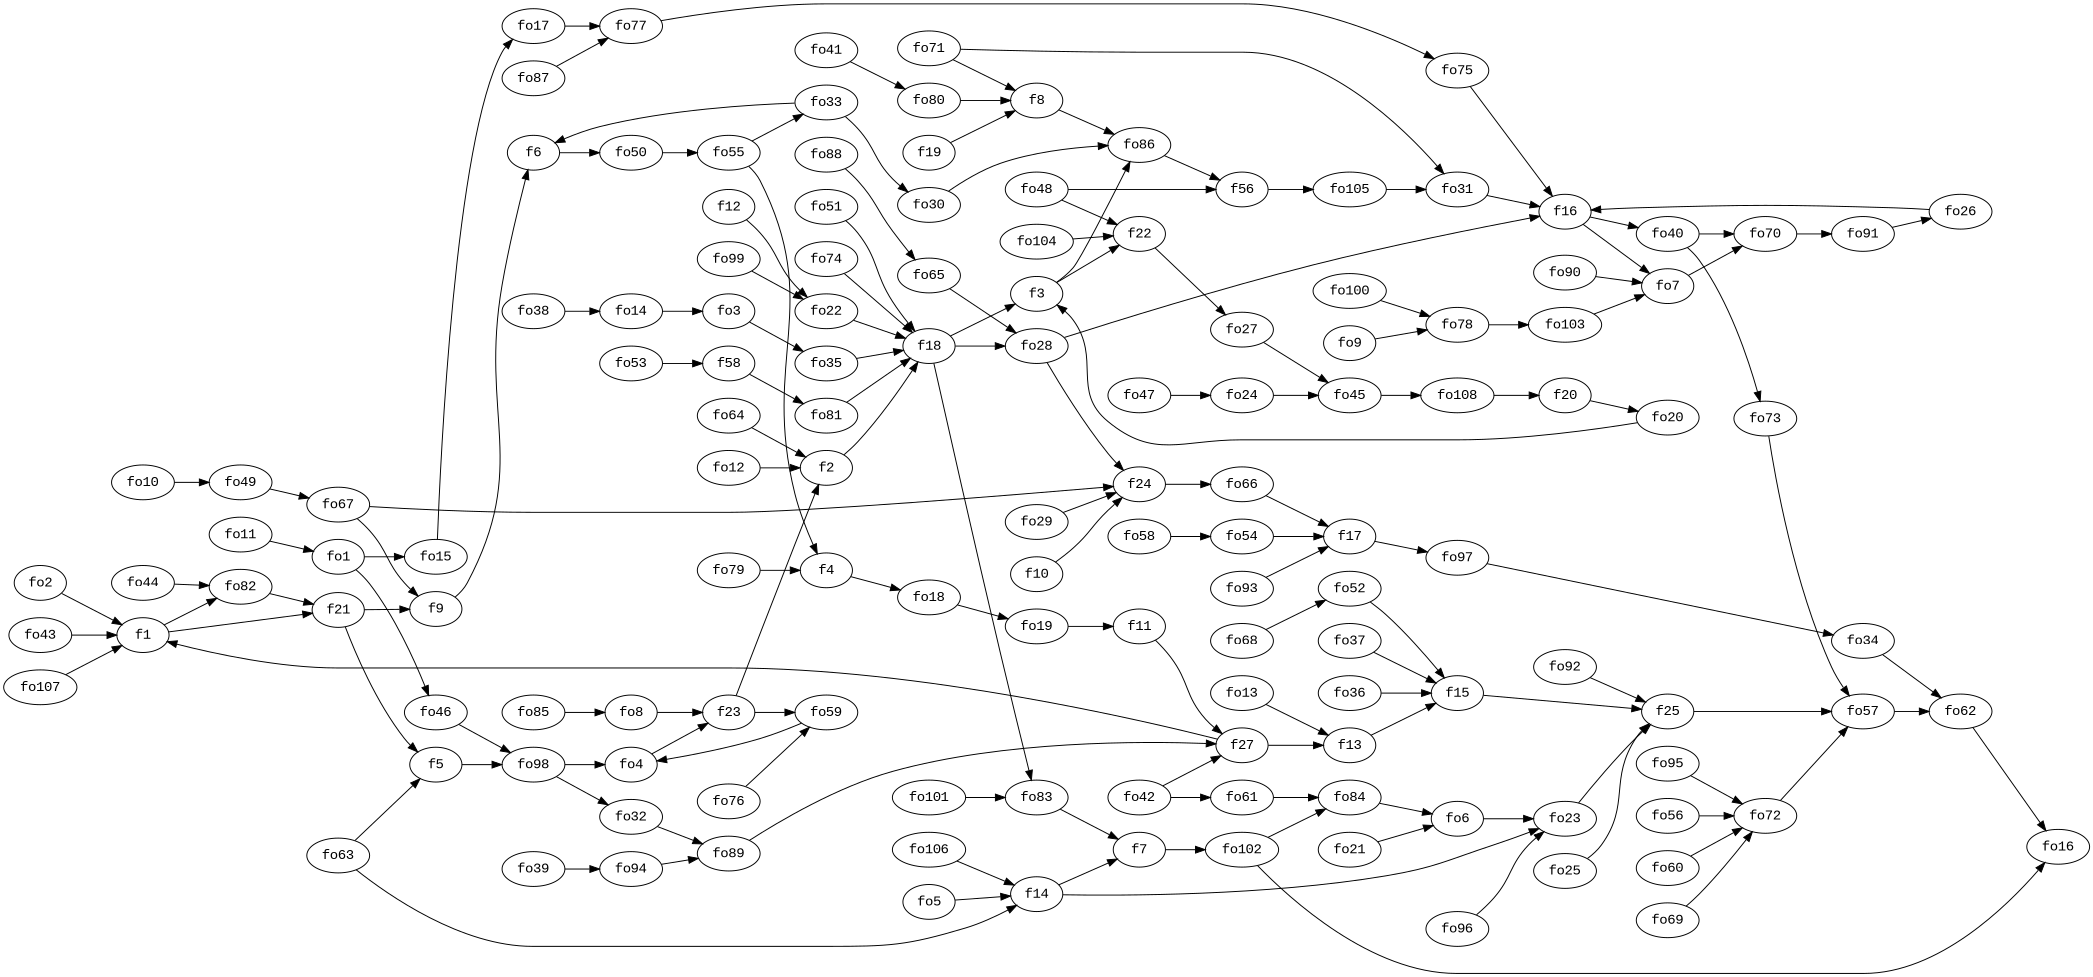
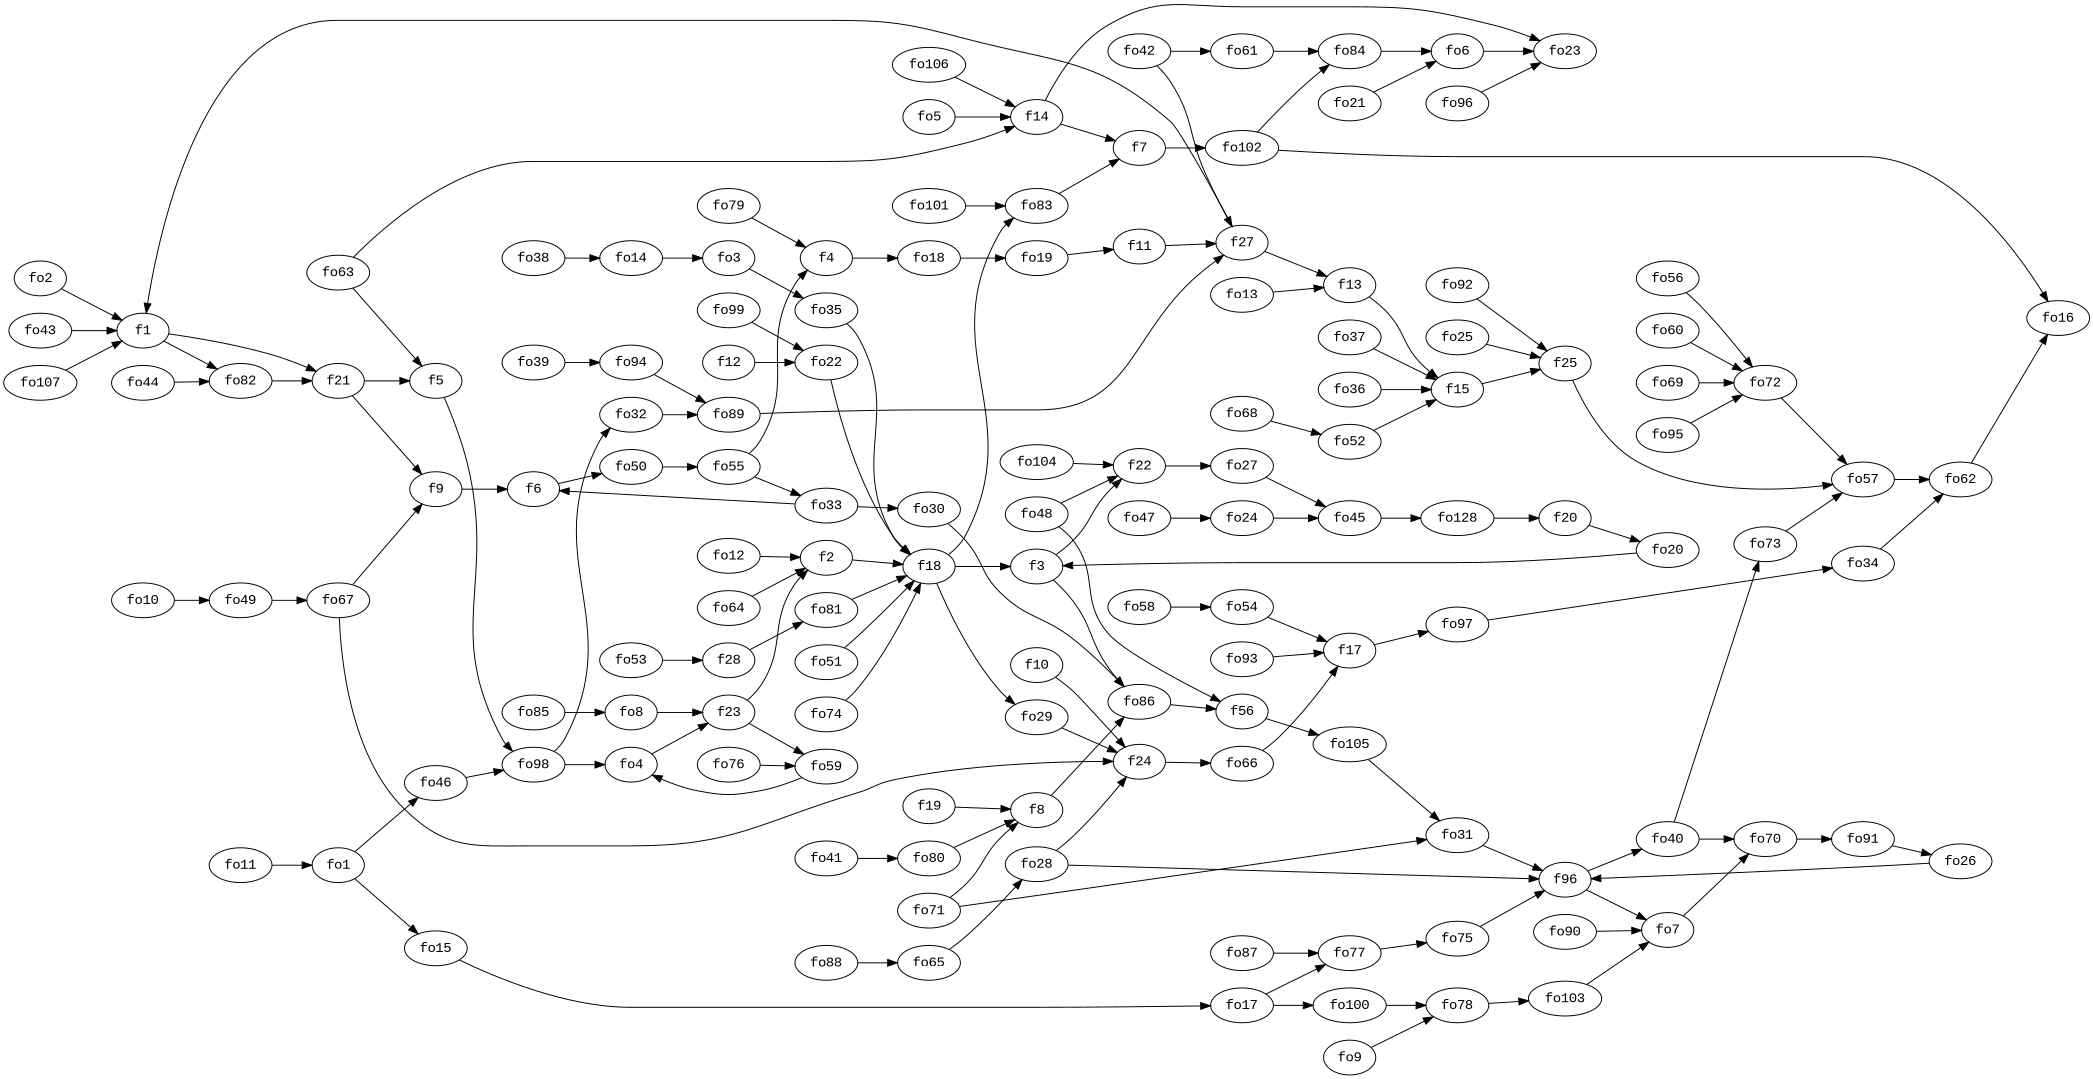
(1565, 212) -> (1565, 880)
(975, 346) -> (967, 644)
(729, 363) -> (729, 660)
(1457, 395) -> (1457, 518)
(1610, 766) -> none
none -> (1288, 1005)
